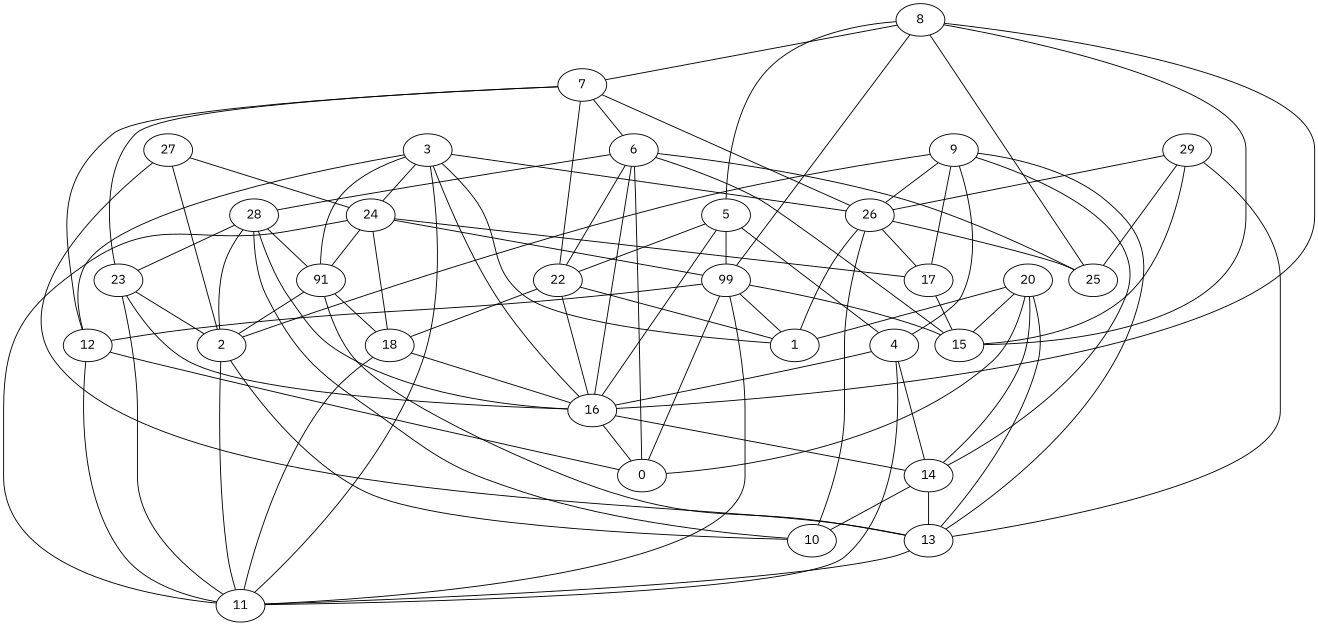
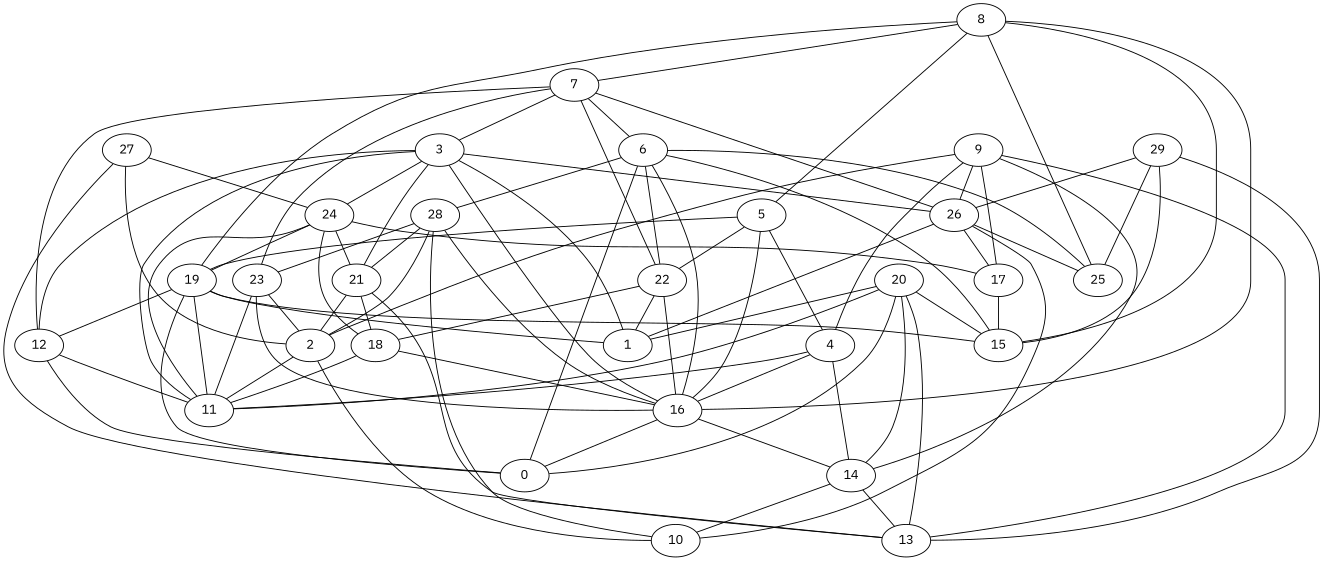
none -> (507, 117)
(321, 280) -> (356, 280)
(726, 280) -> (192, 280)
(588, 589) -> (579, 377)
